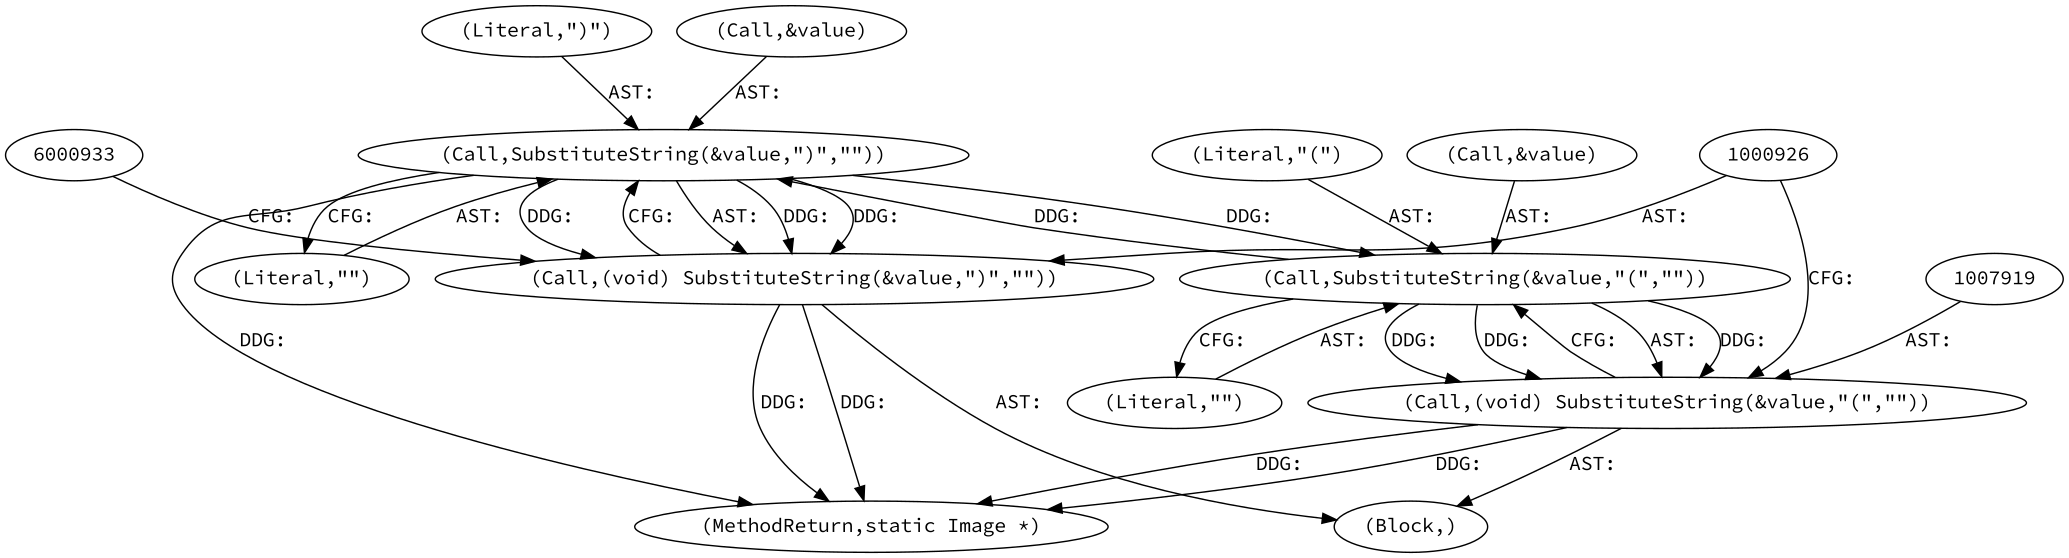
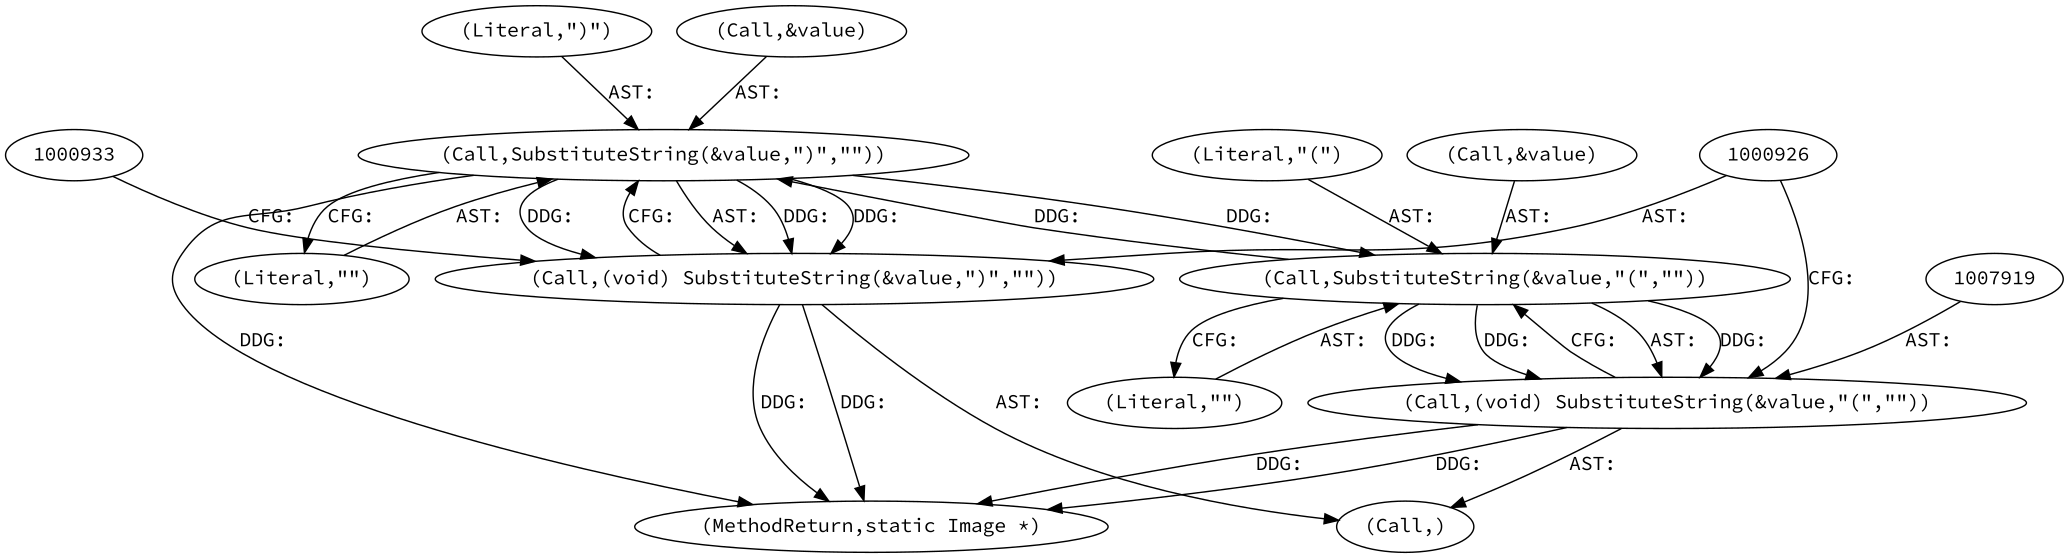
(74, 155) -> (74, 155)
(1411, 527) -> (1405, 527)
